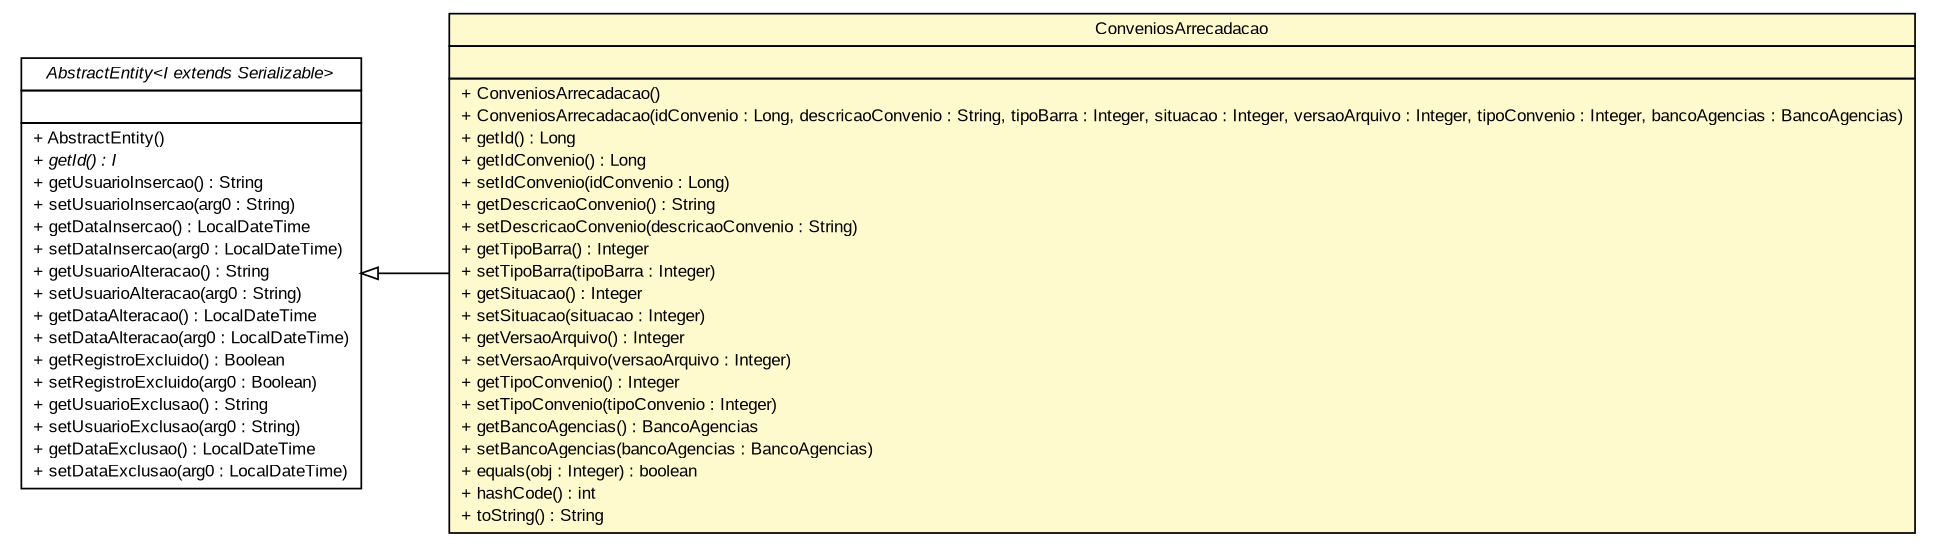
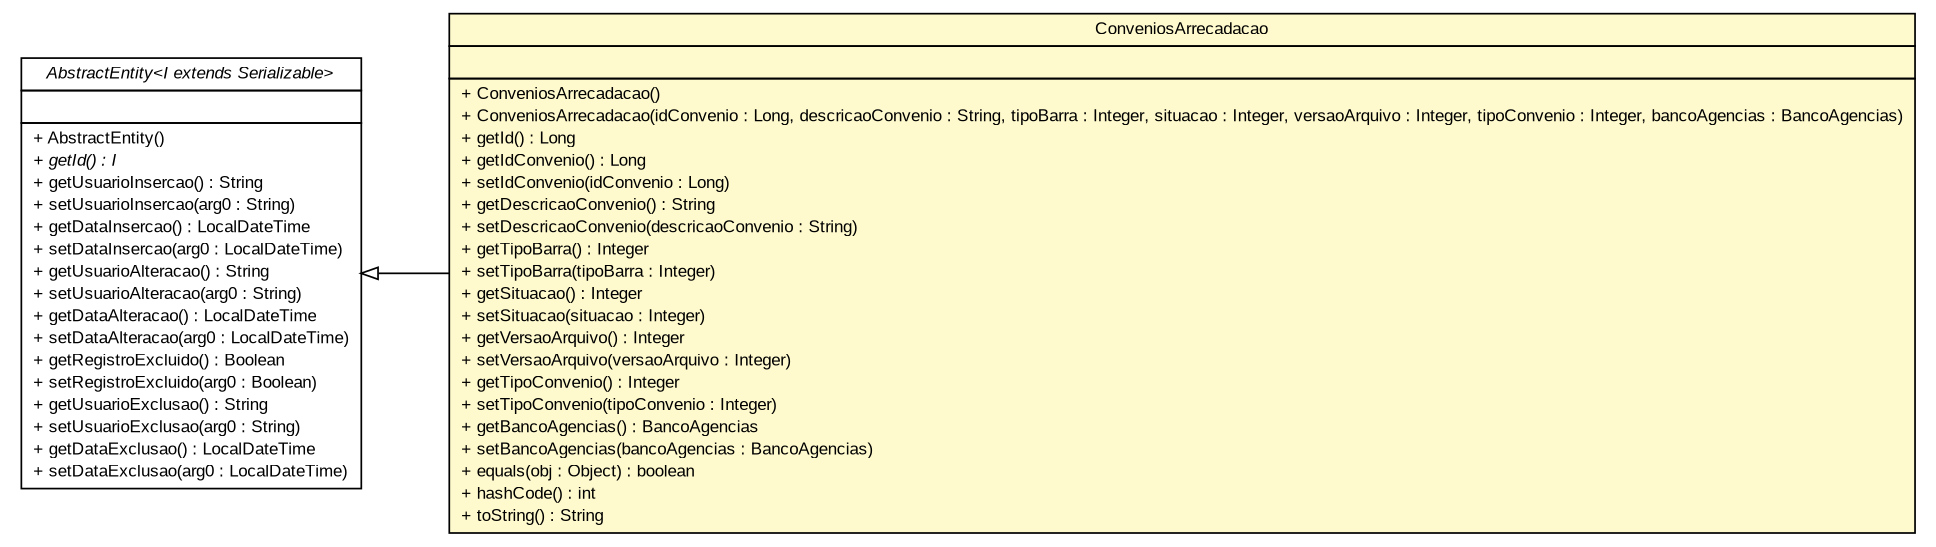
(580, 472) -> (578, 472)
